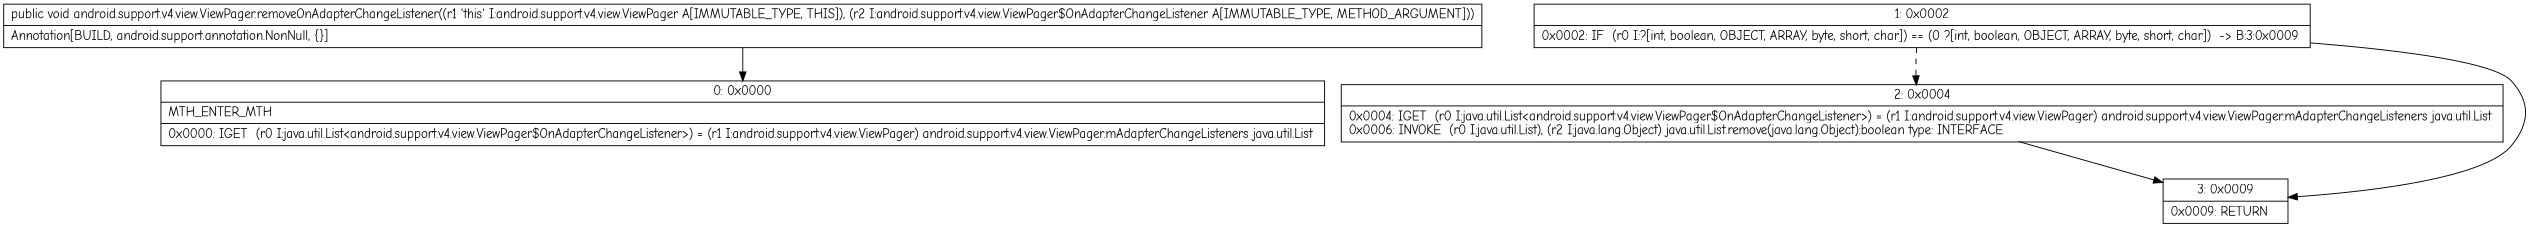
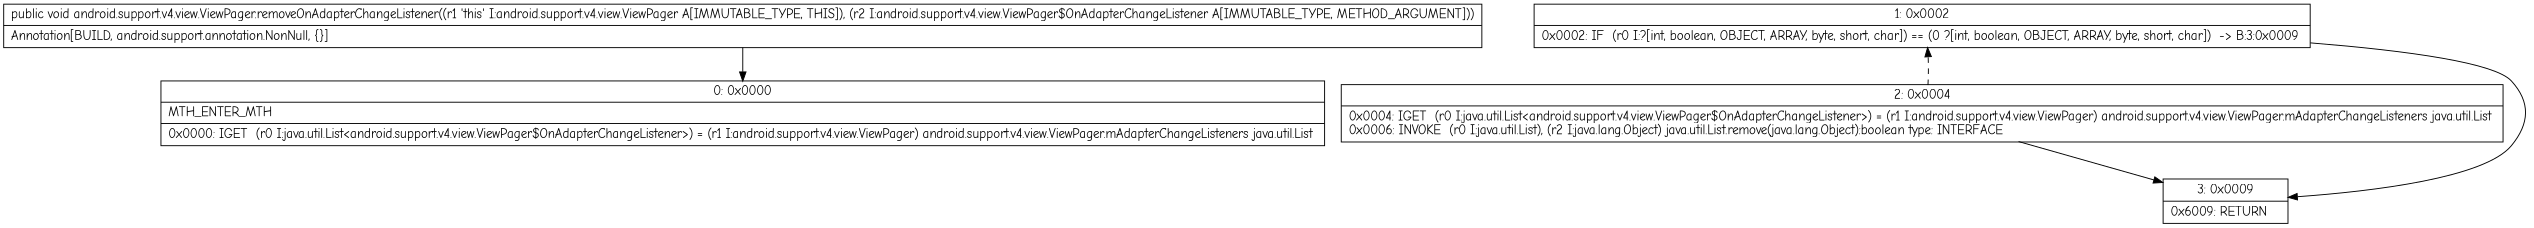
(1916, 62) -> (1928, 71)
(2226, 212) -> (2225, 212)
